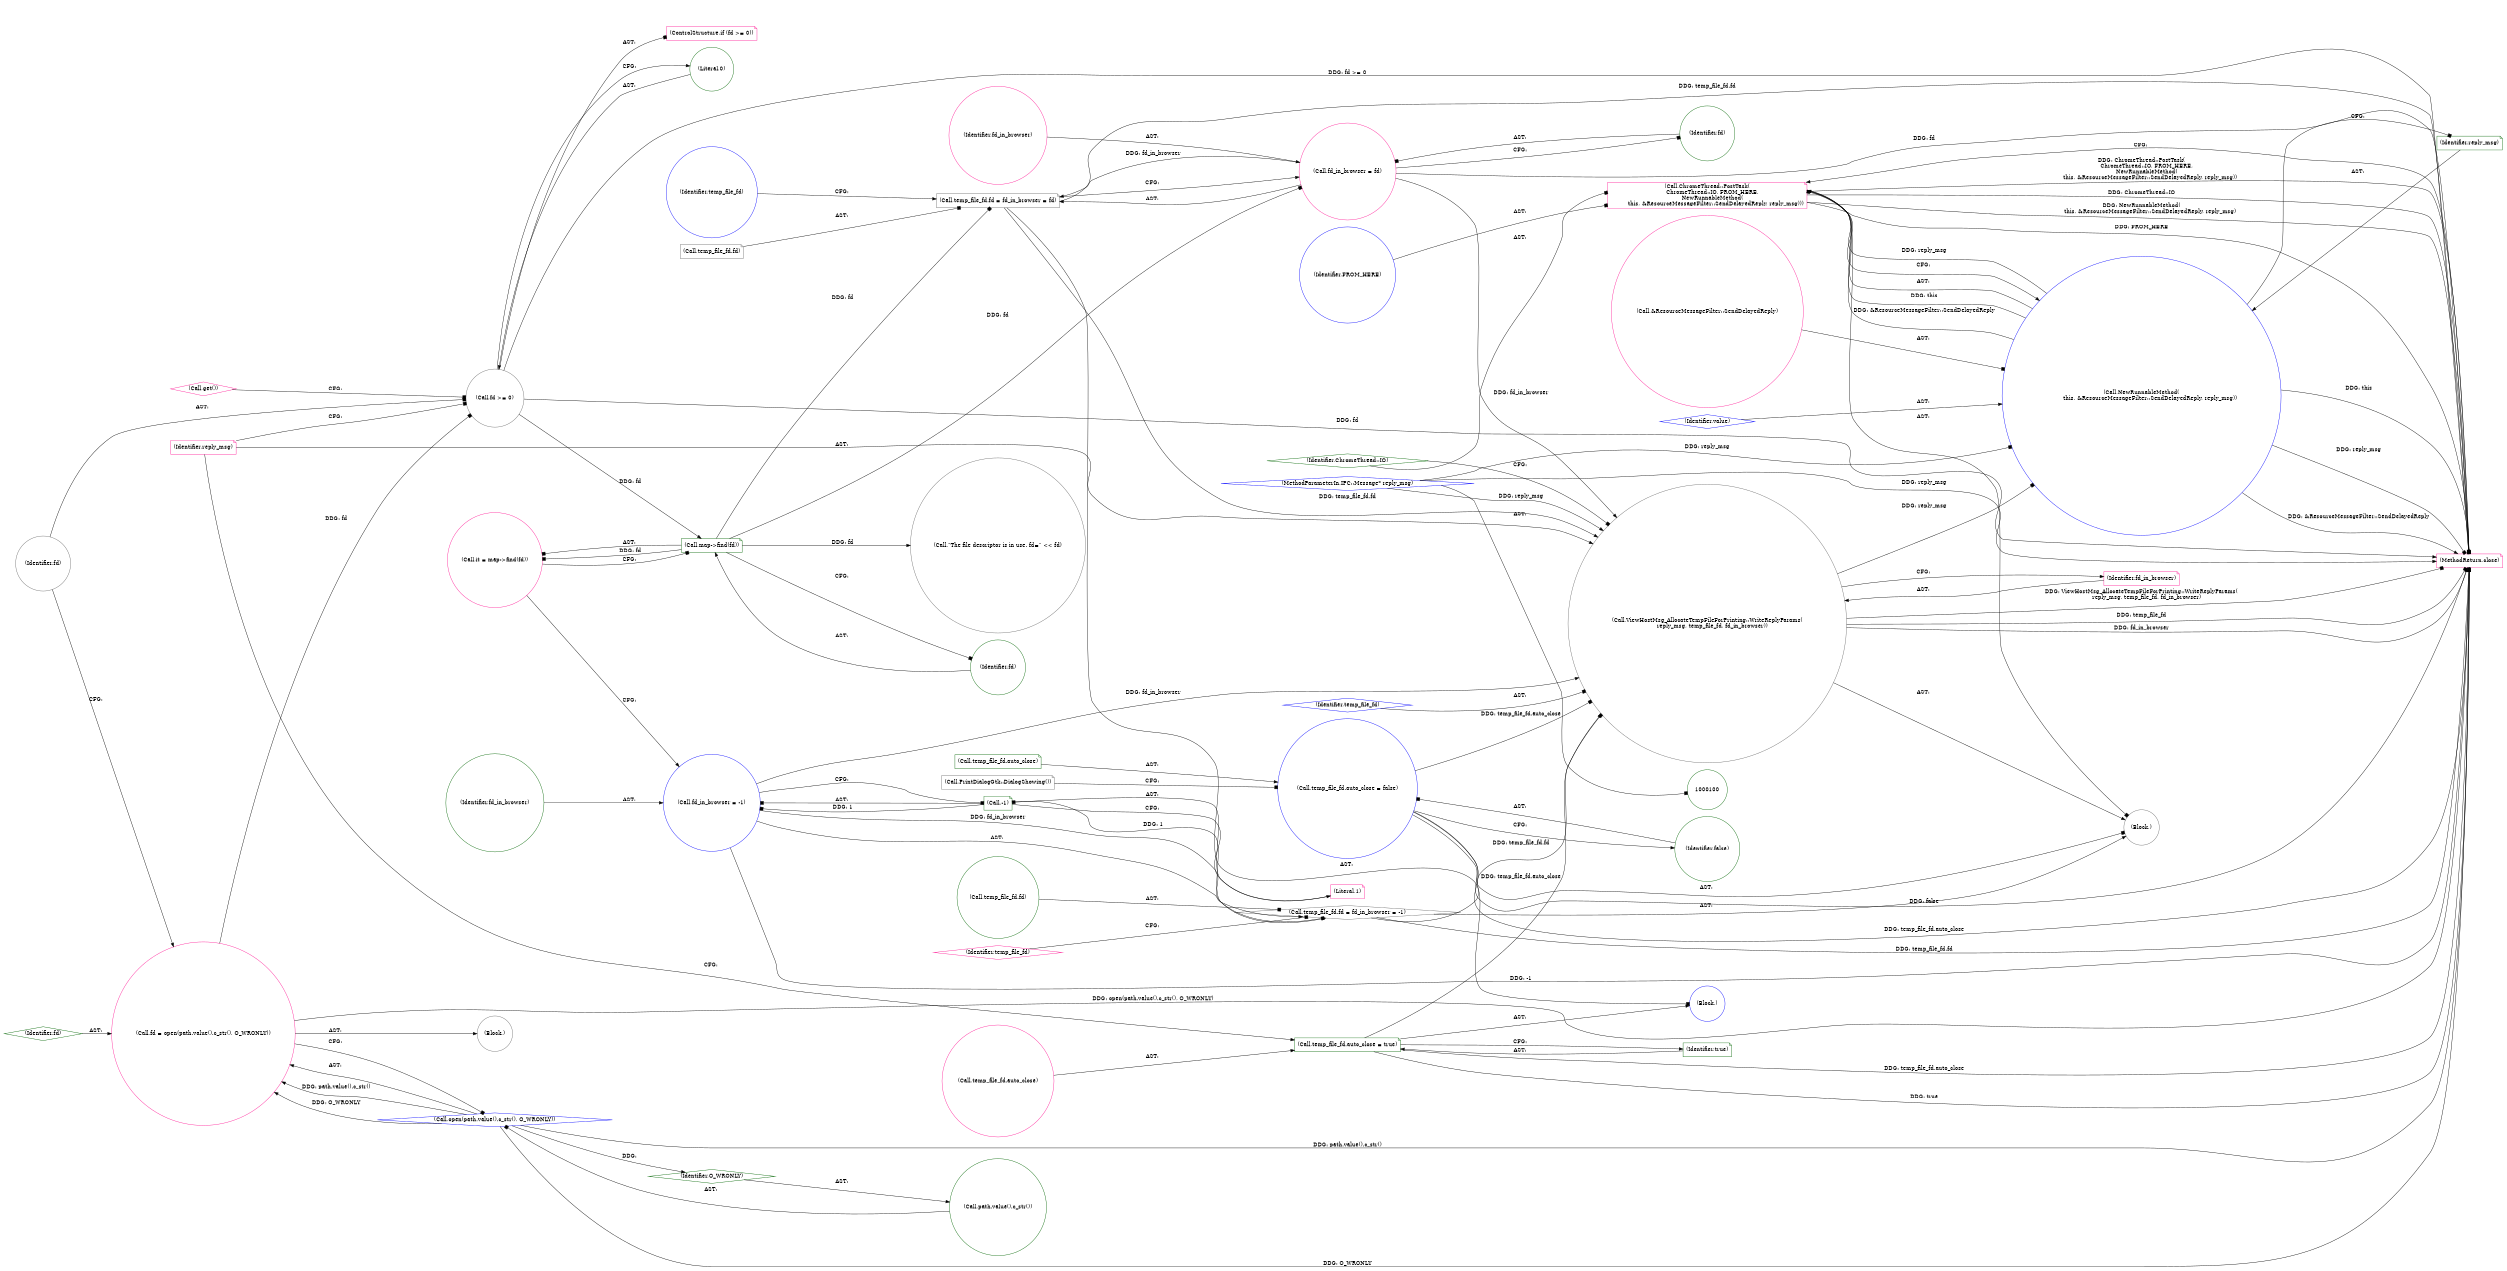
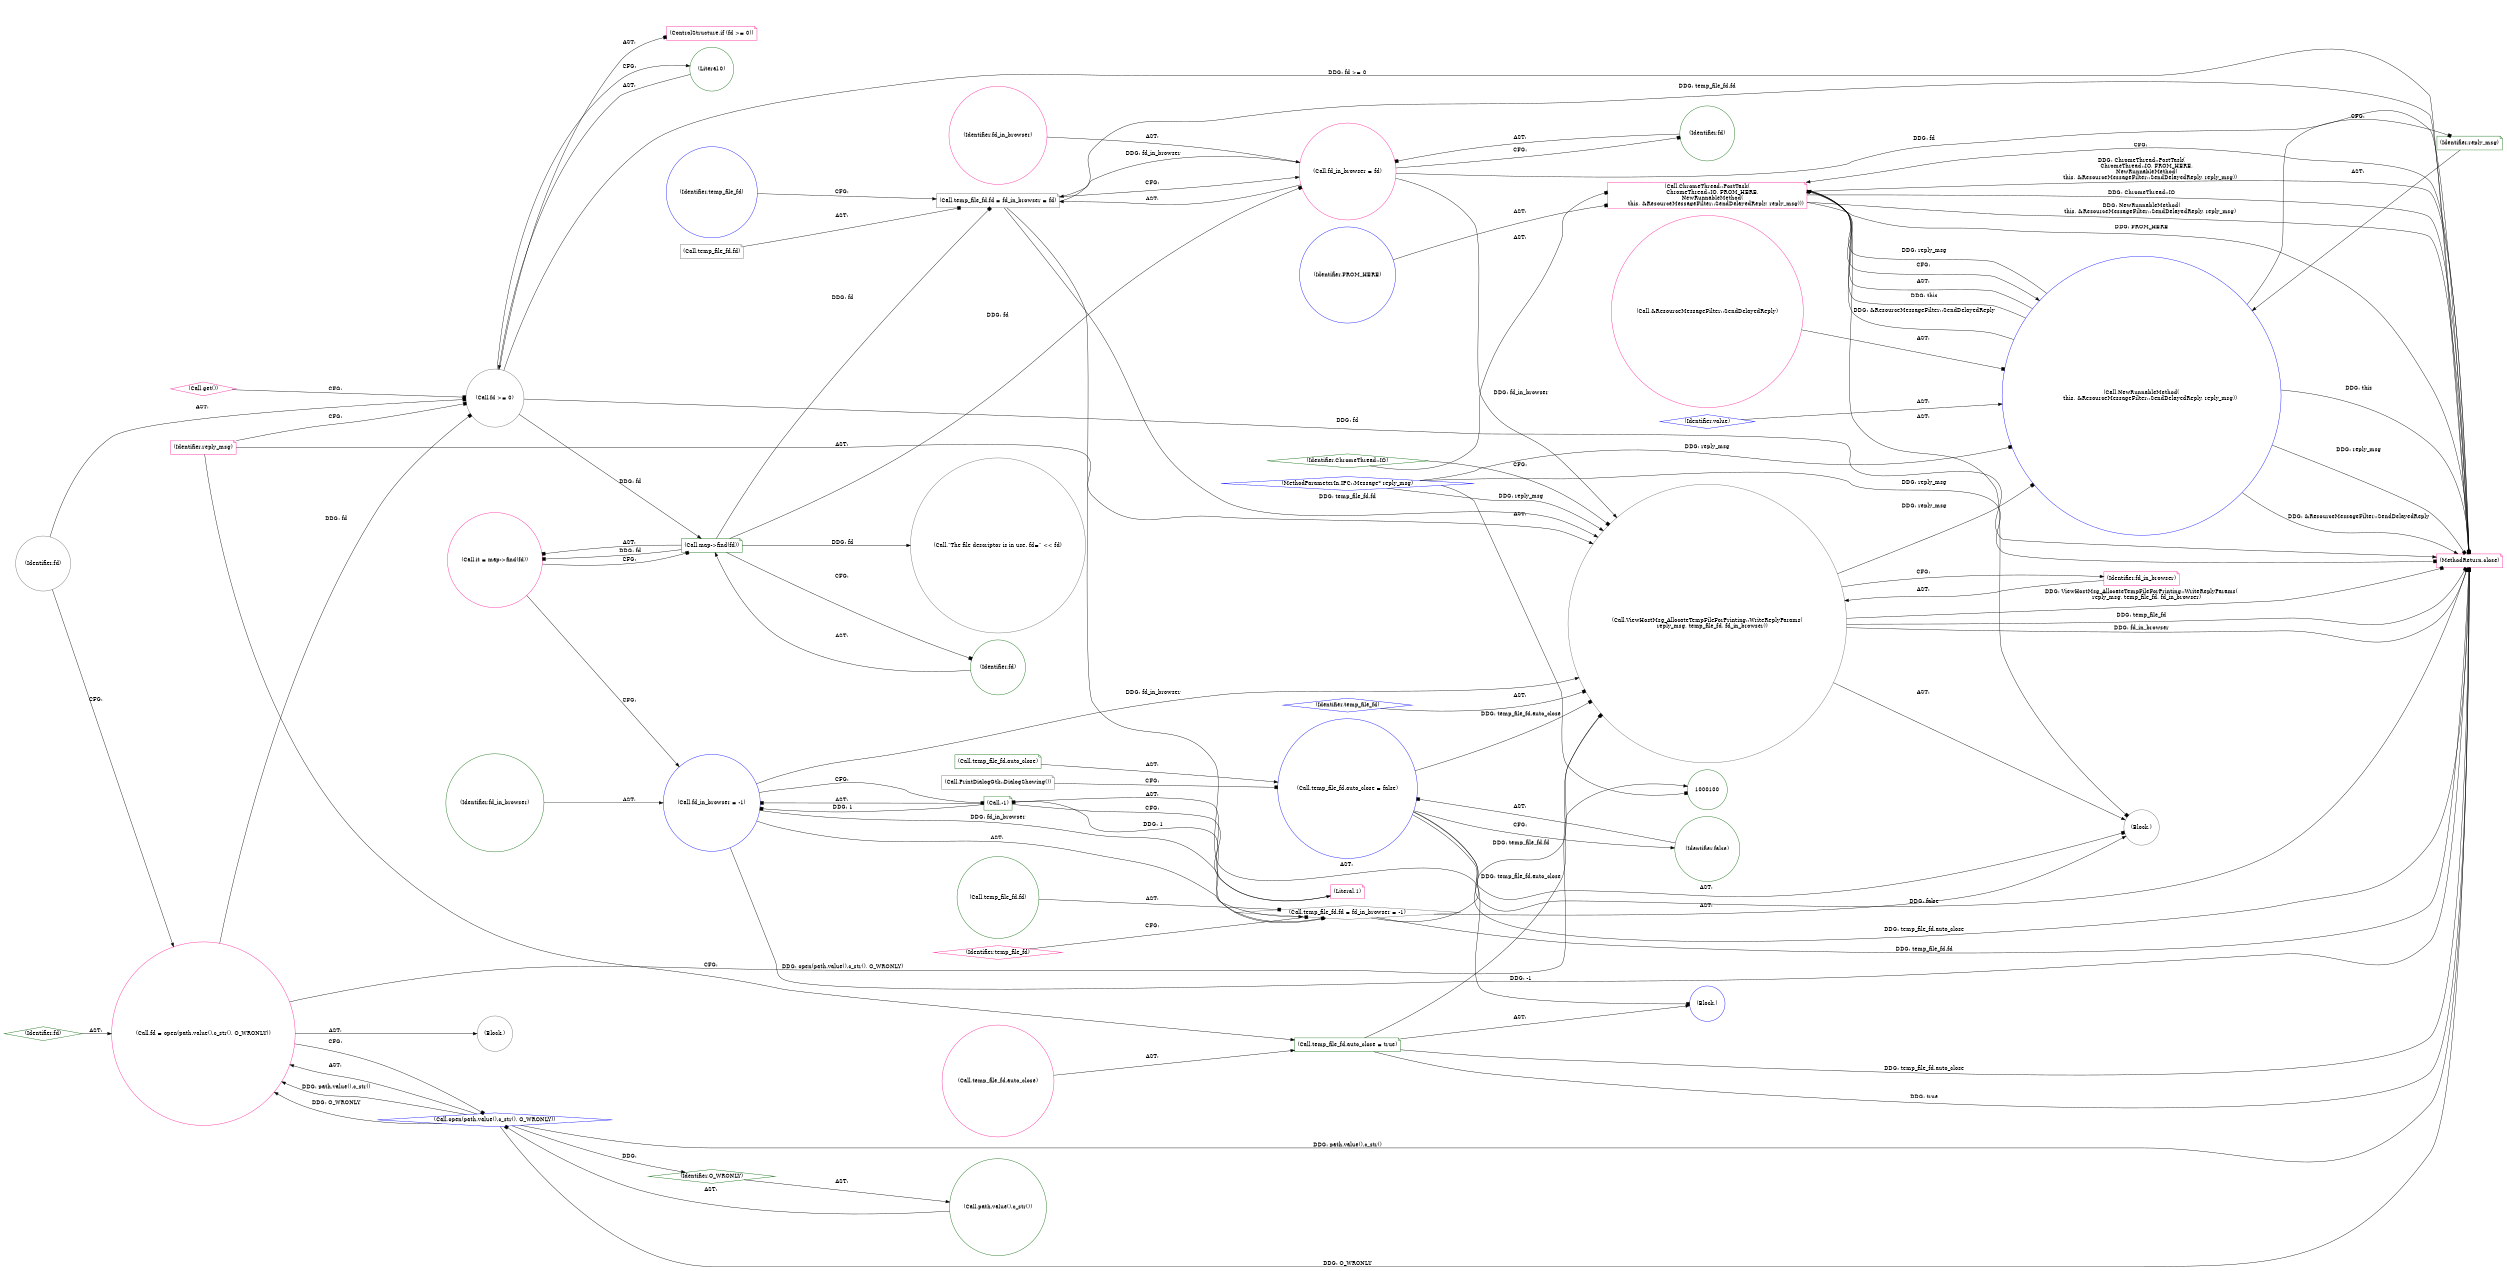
(1949, 491) -> (1949, 491)
(1508, 1006) -> (1063, 970)
(1707, 1050) -> none
